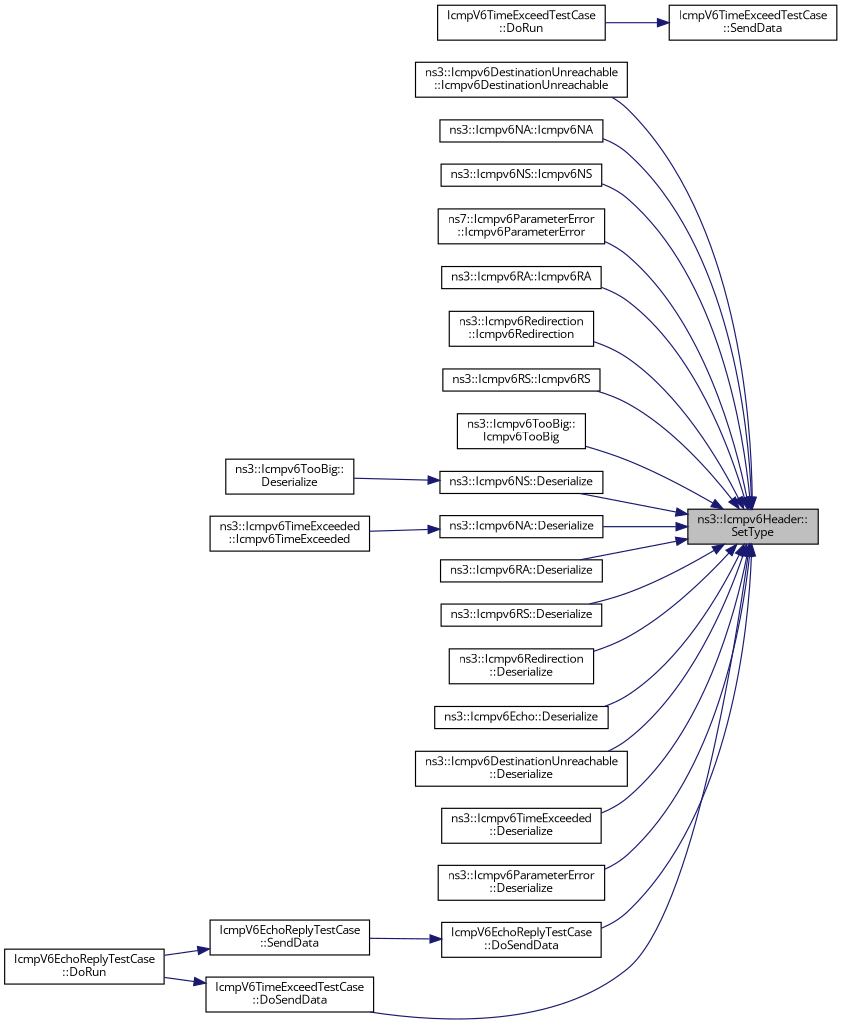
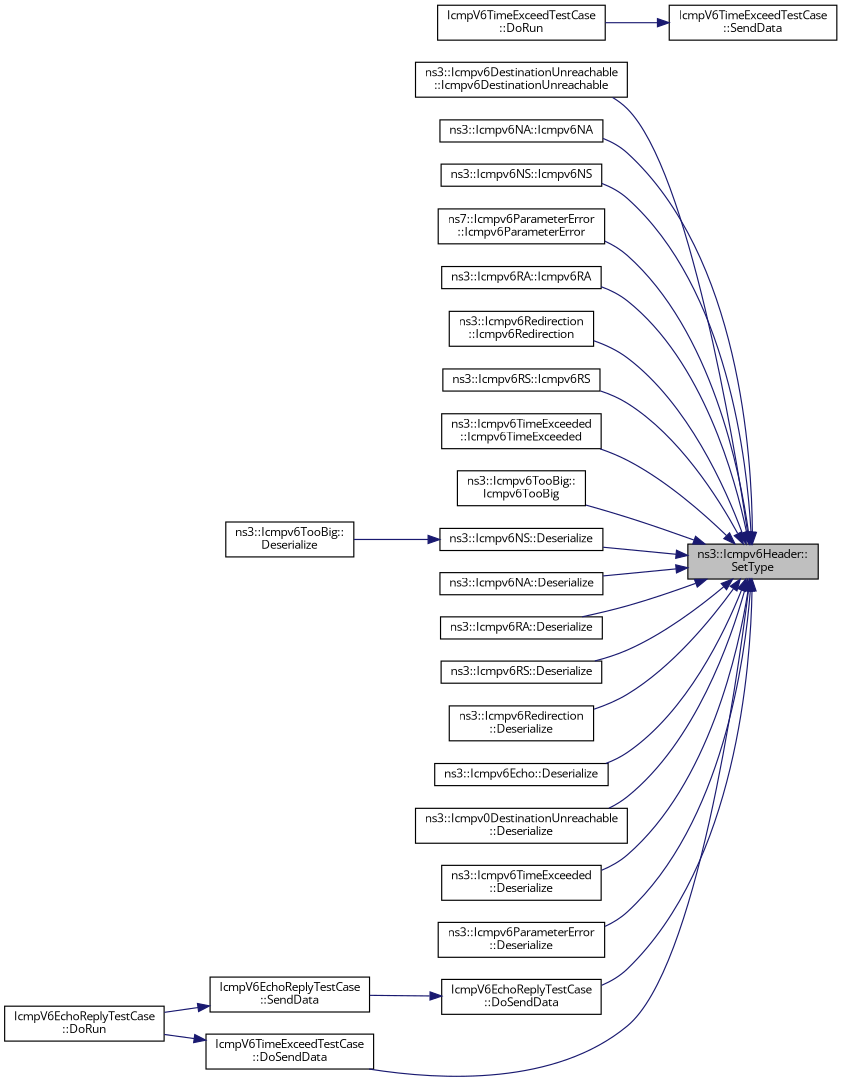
(399, 530) -> (668, 486)
(521, 769) -> (521, 826)
